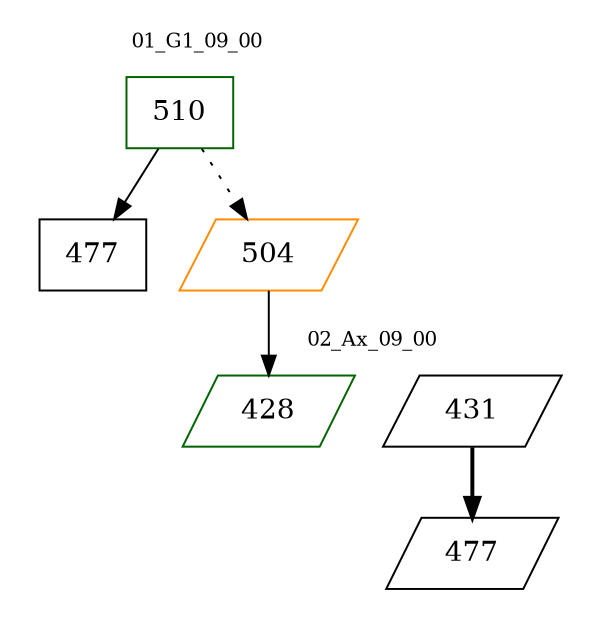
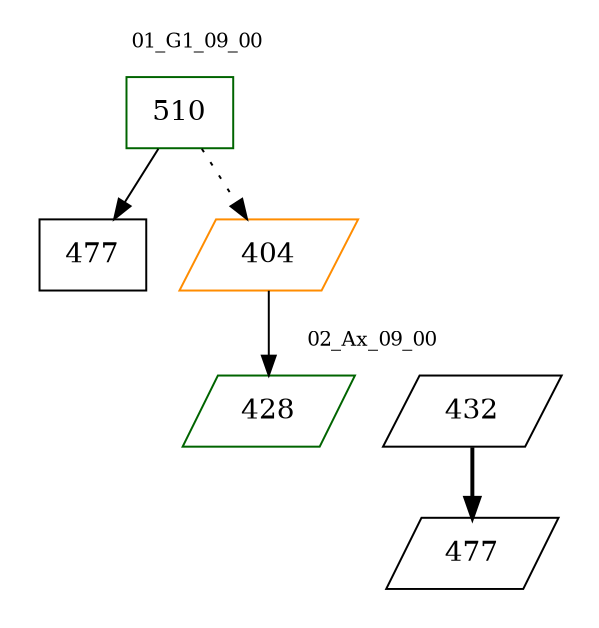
(269, 255) -> (269, 255)
(472, 411) -> (472, 411)
